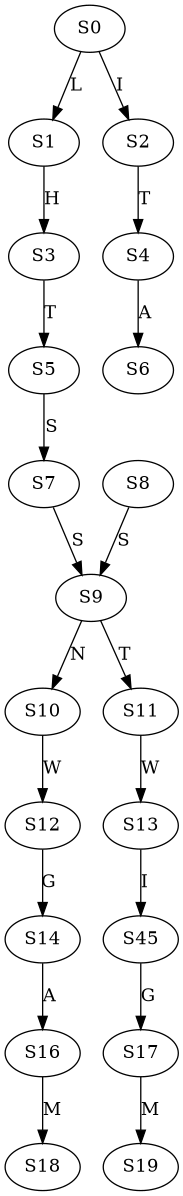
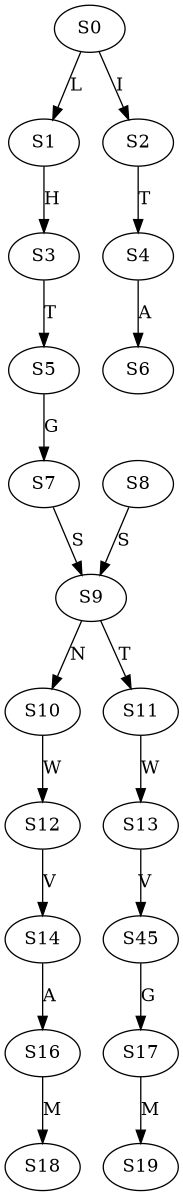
(52, 427) -> (52, 427)
(49, 882) -> (49, 882)
(145, 882) -> (145, 882)
